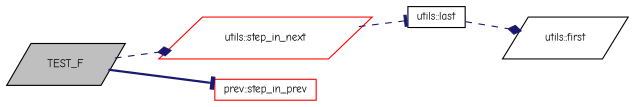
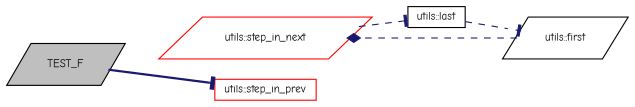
(487, 25) -> (487, 25)
(136, 55) -> (439, 38)
(265, 90) -> (265, 90)
